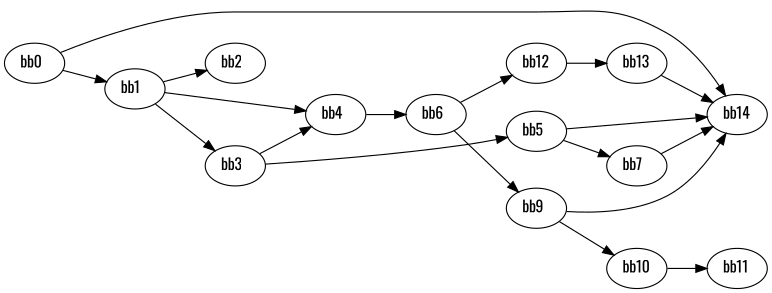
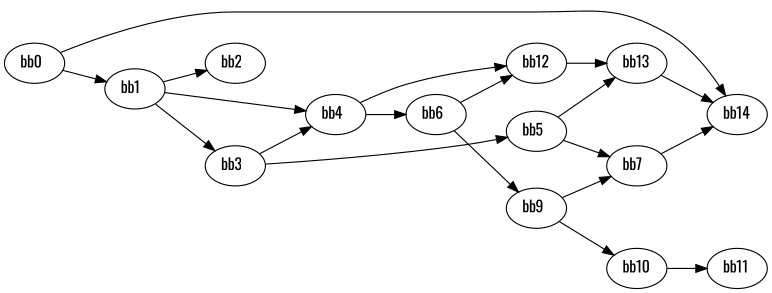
none -> (426, 79)
(631, 123) -> (582, 101)
(655, 201) -> (582, 189)
